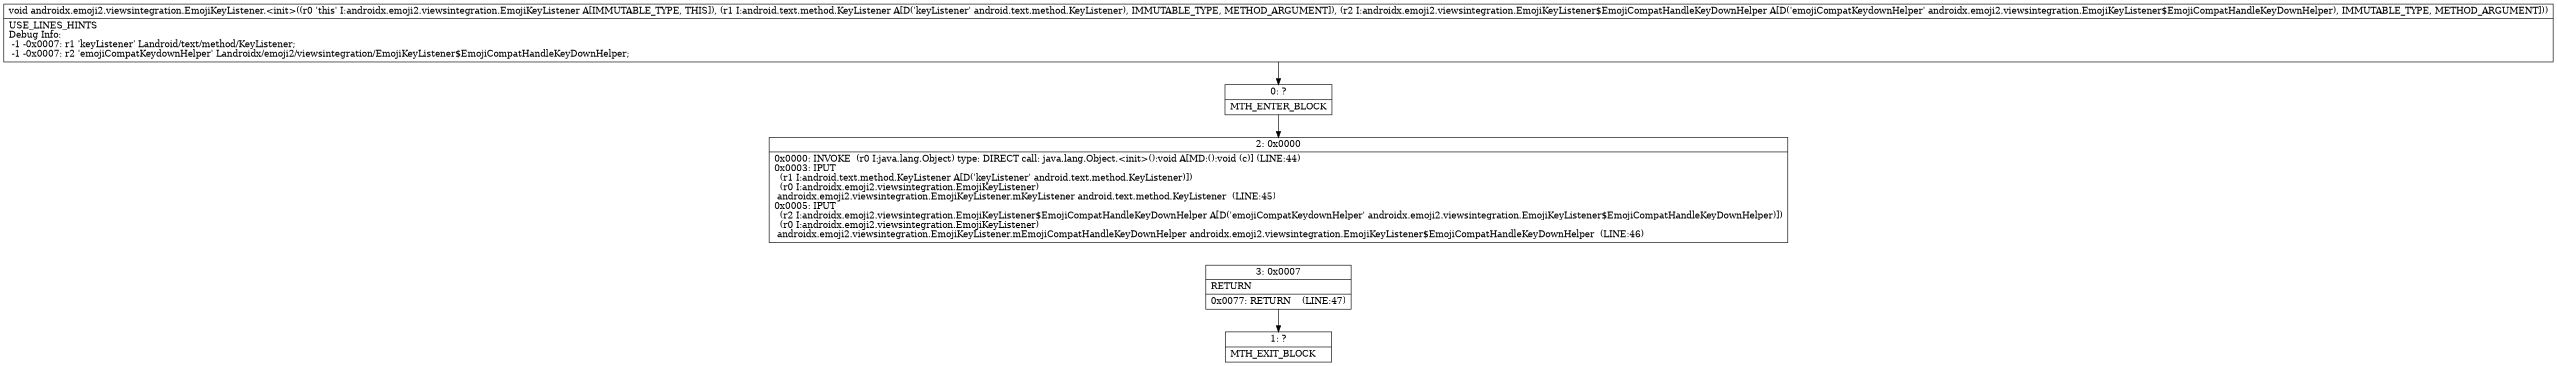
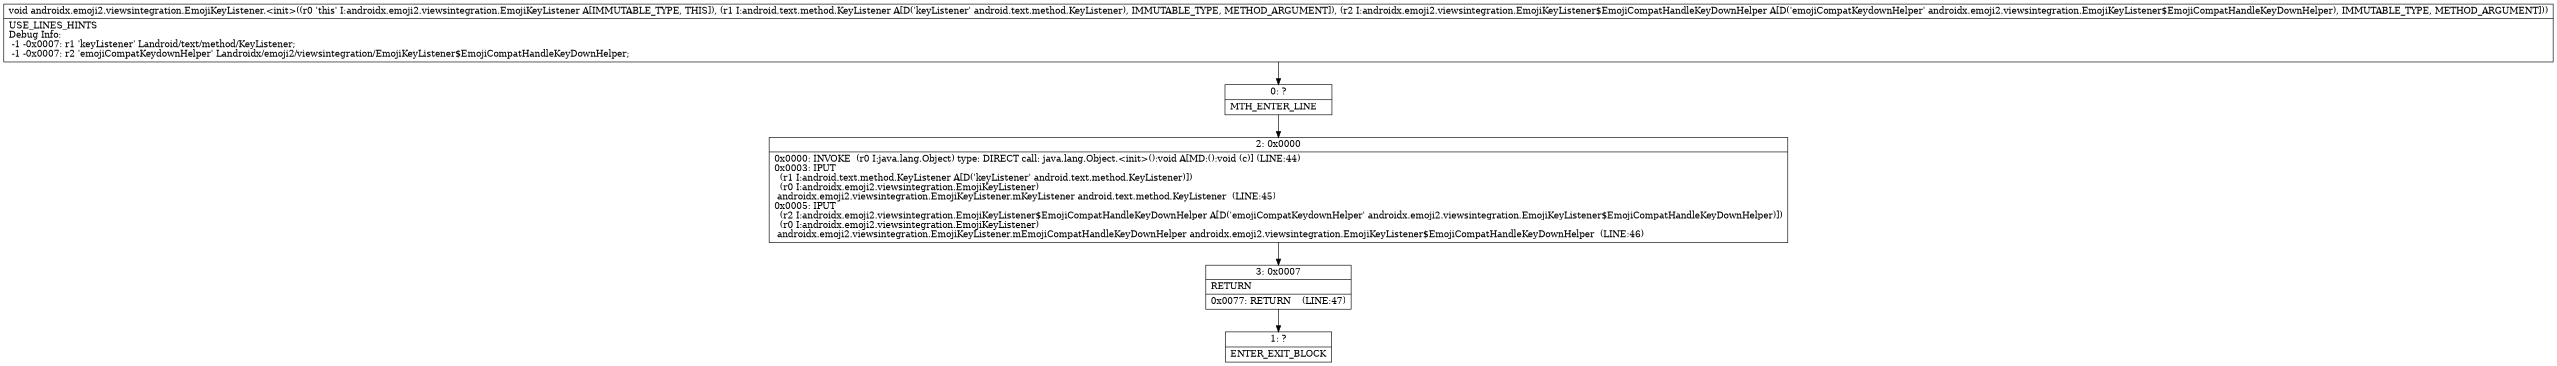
(1278, 107) -> (1274, 107)
none -> (1278, 251)
(1273, 354) -> (1278, 354)
